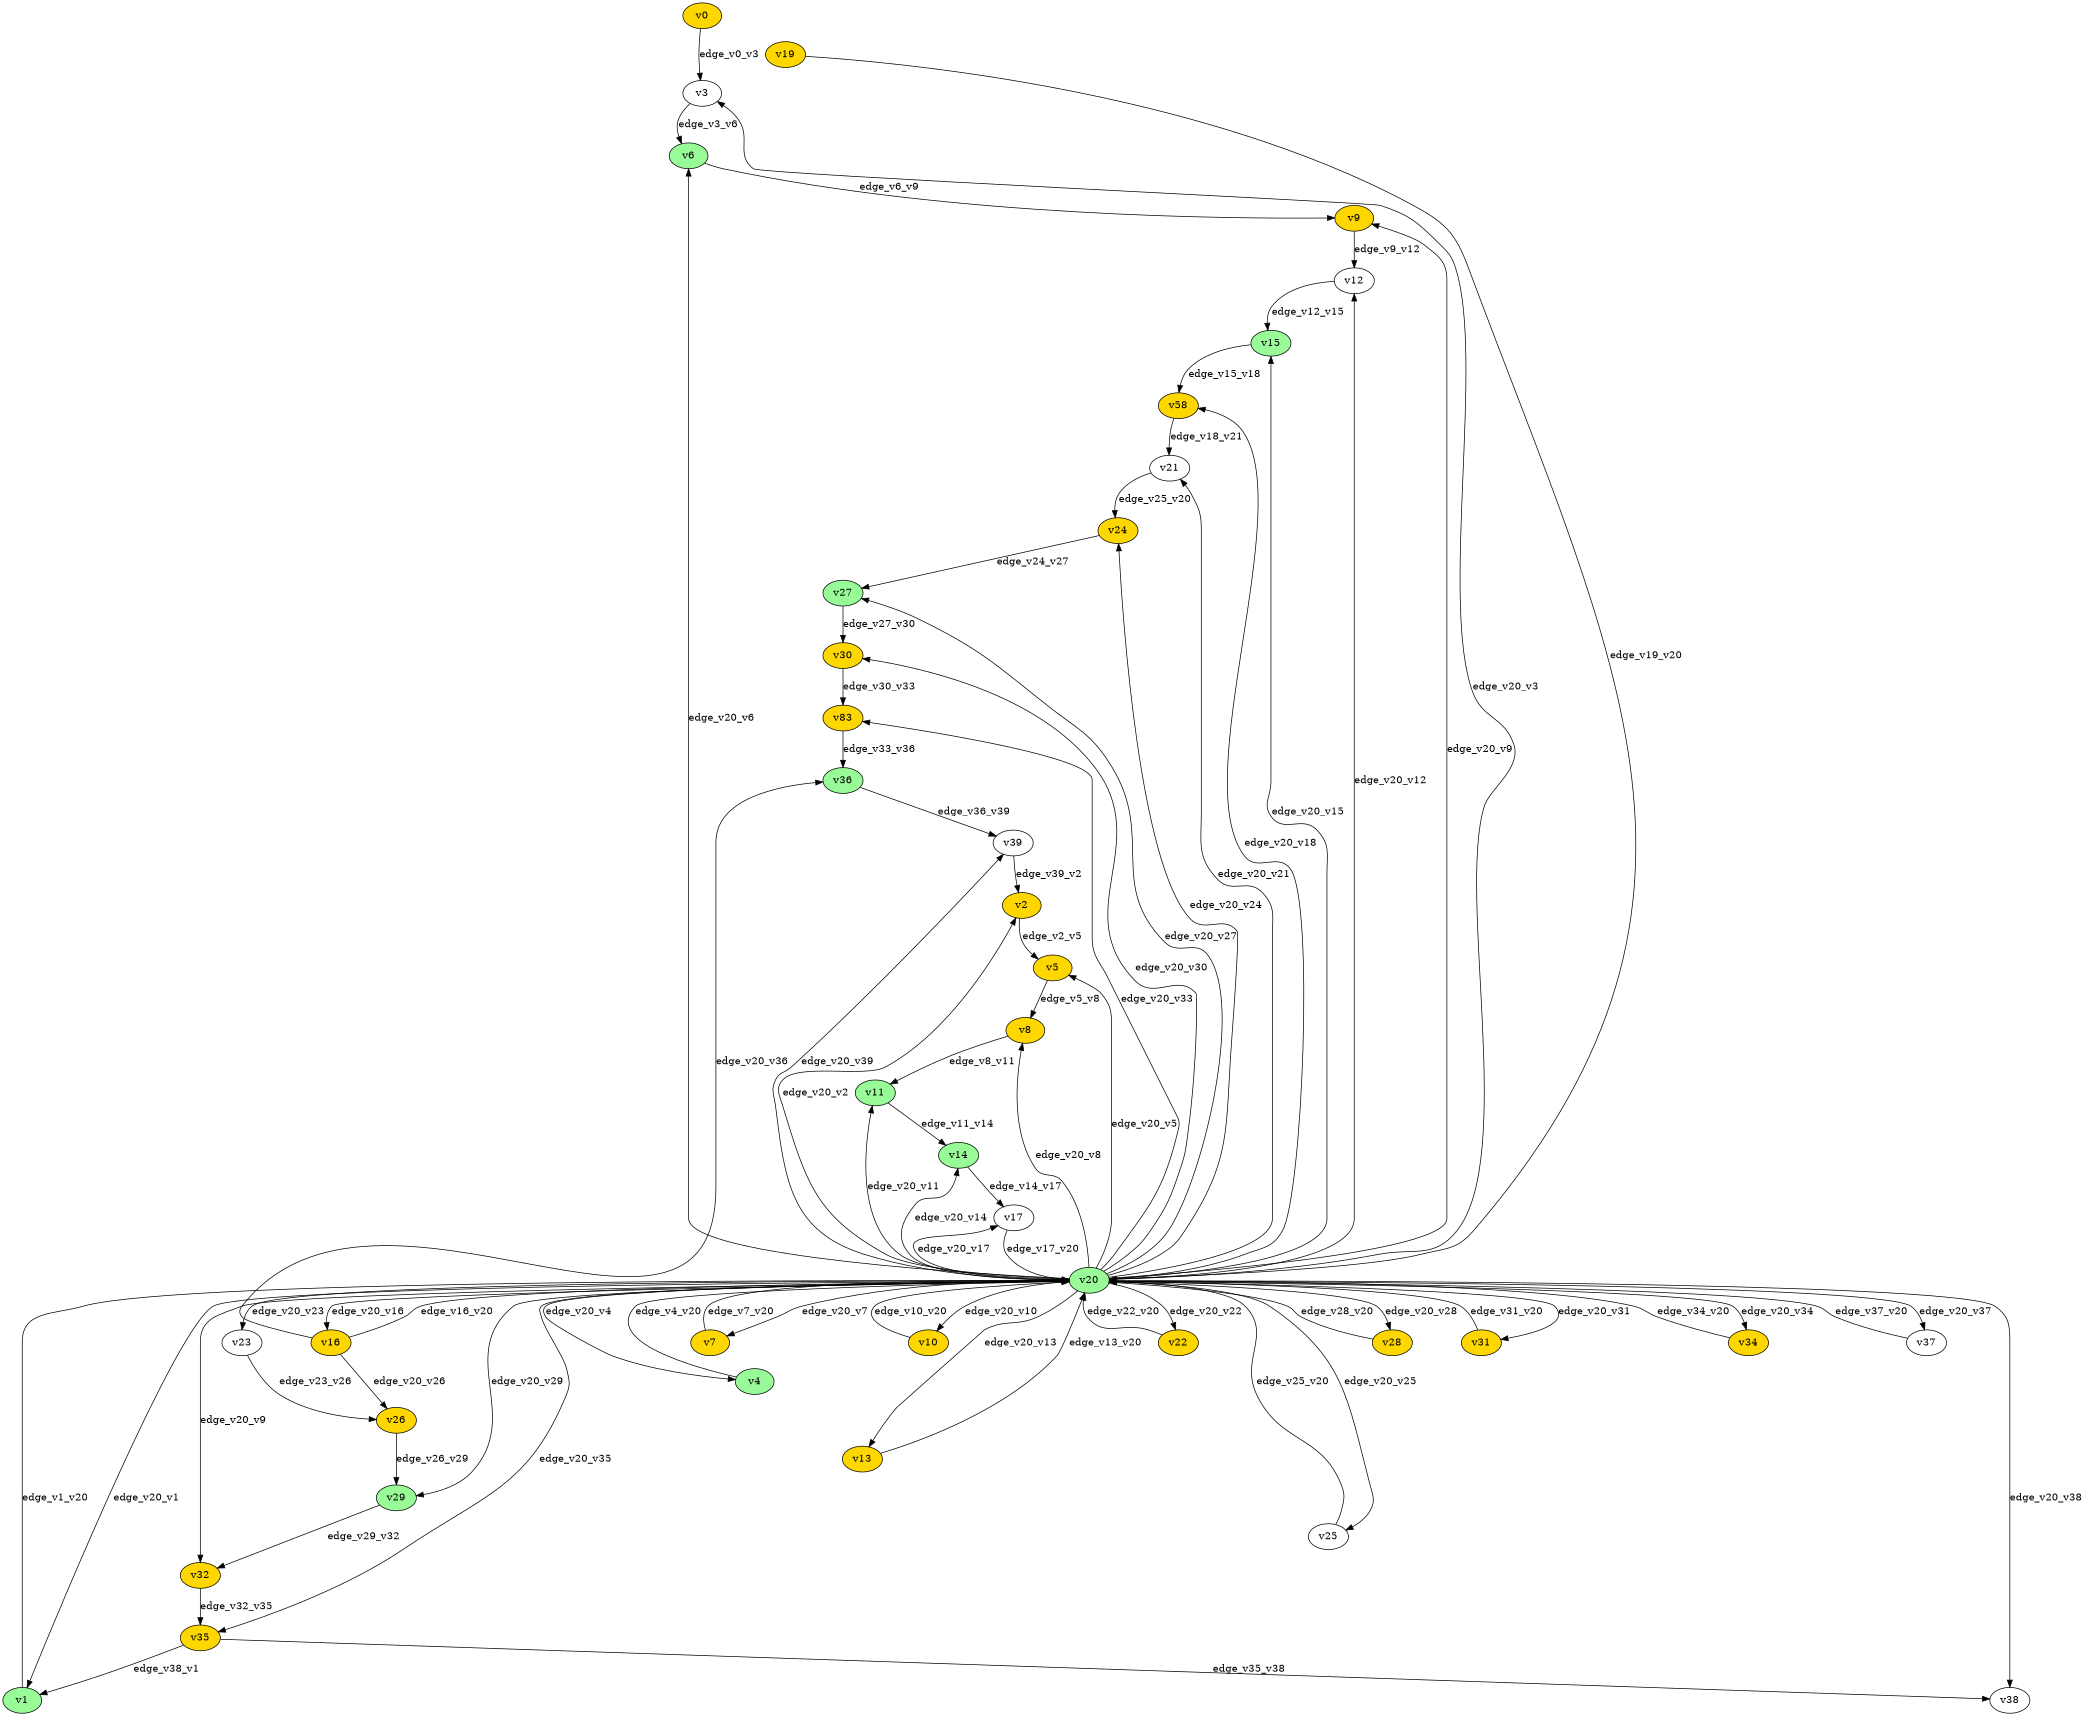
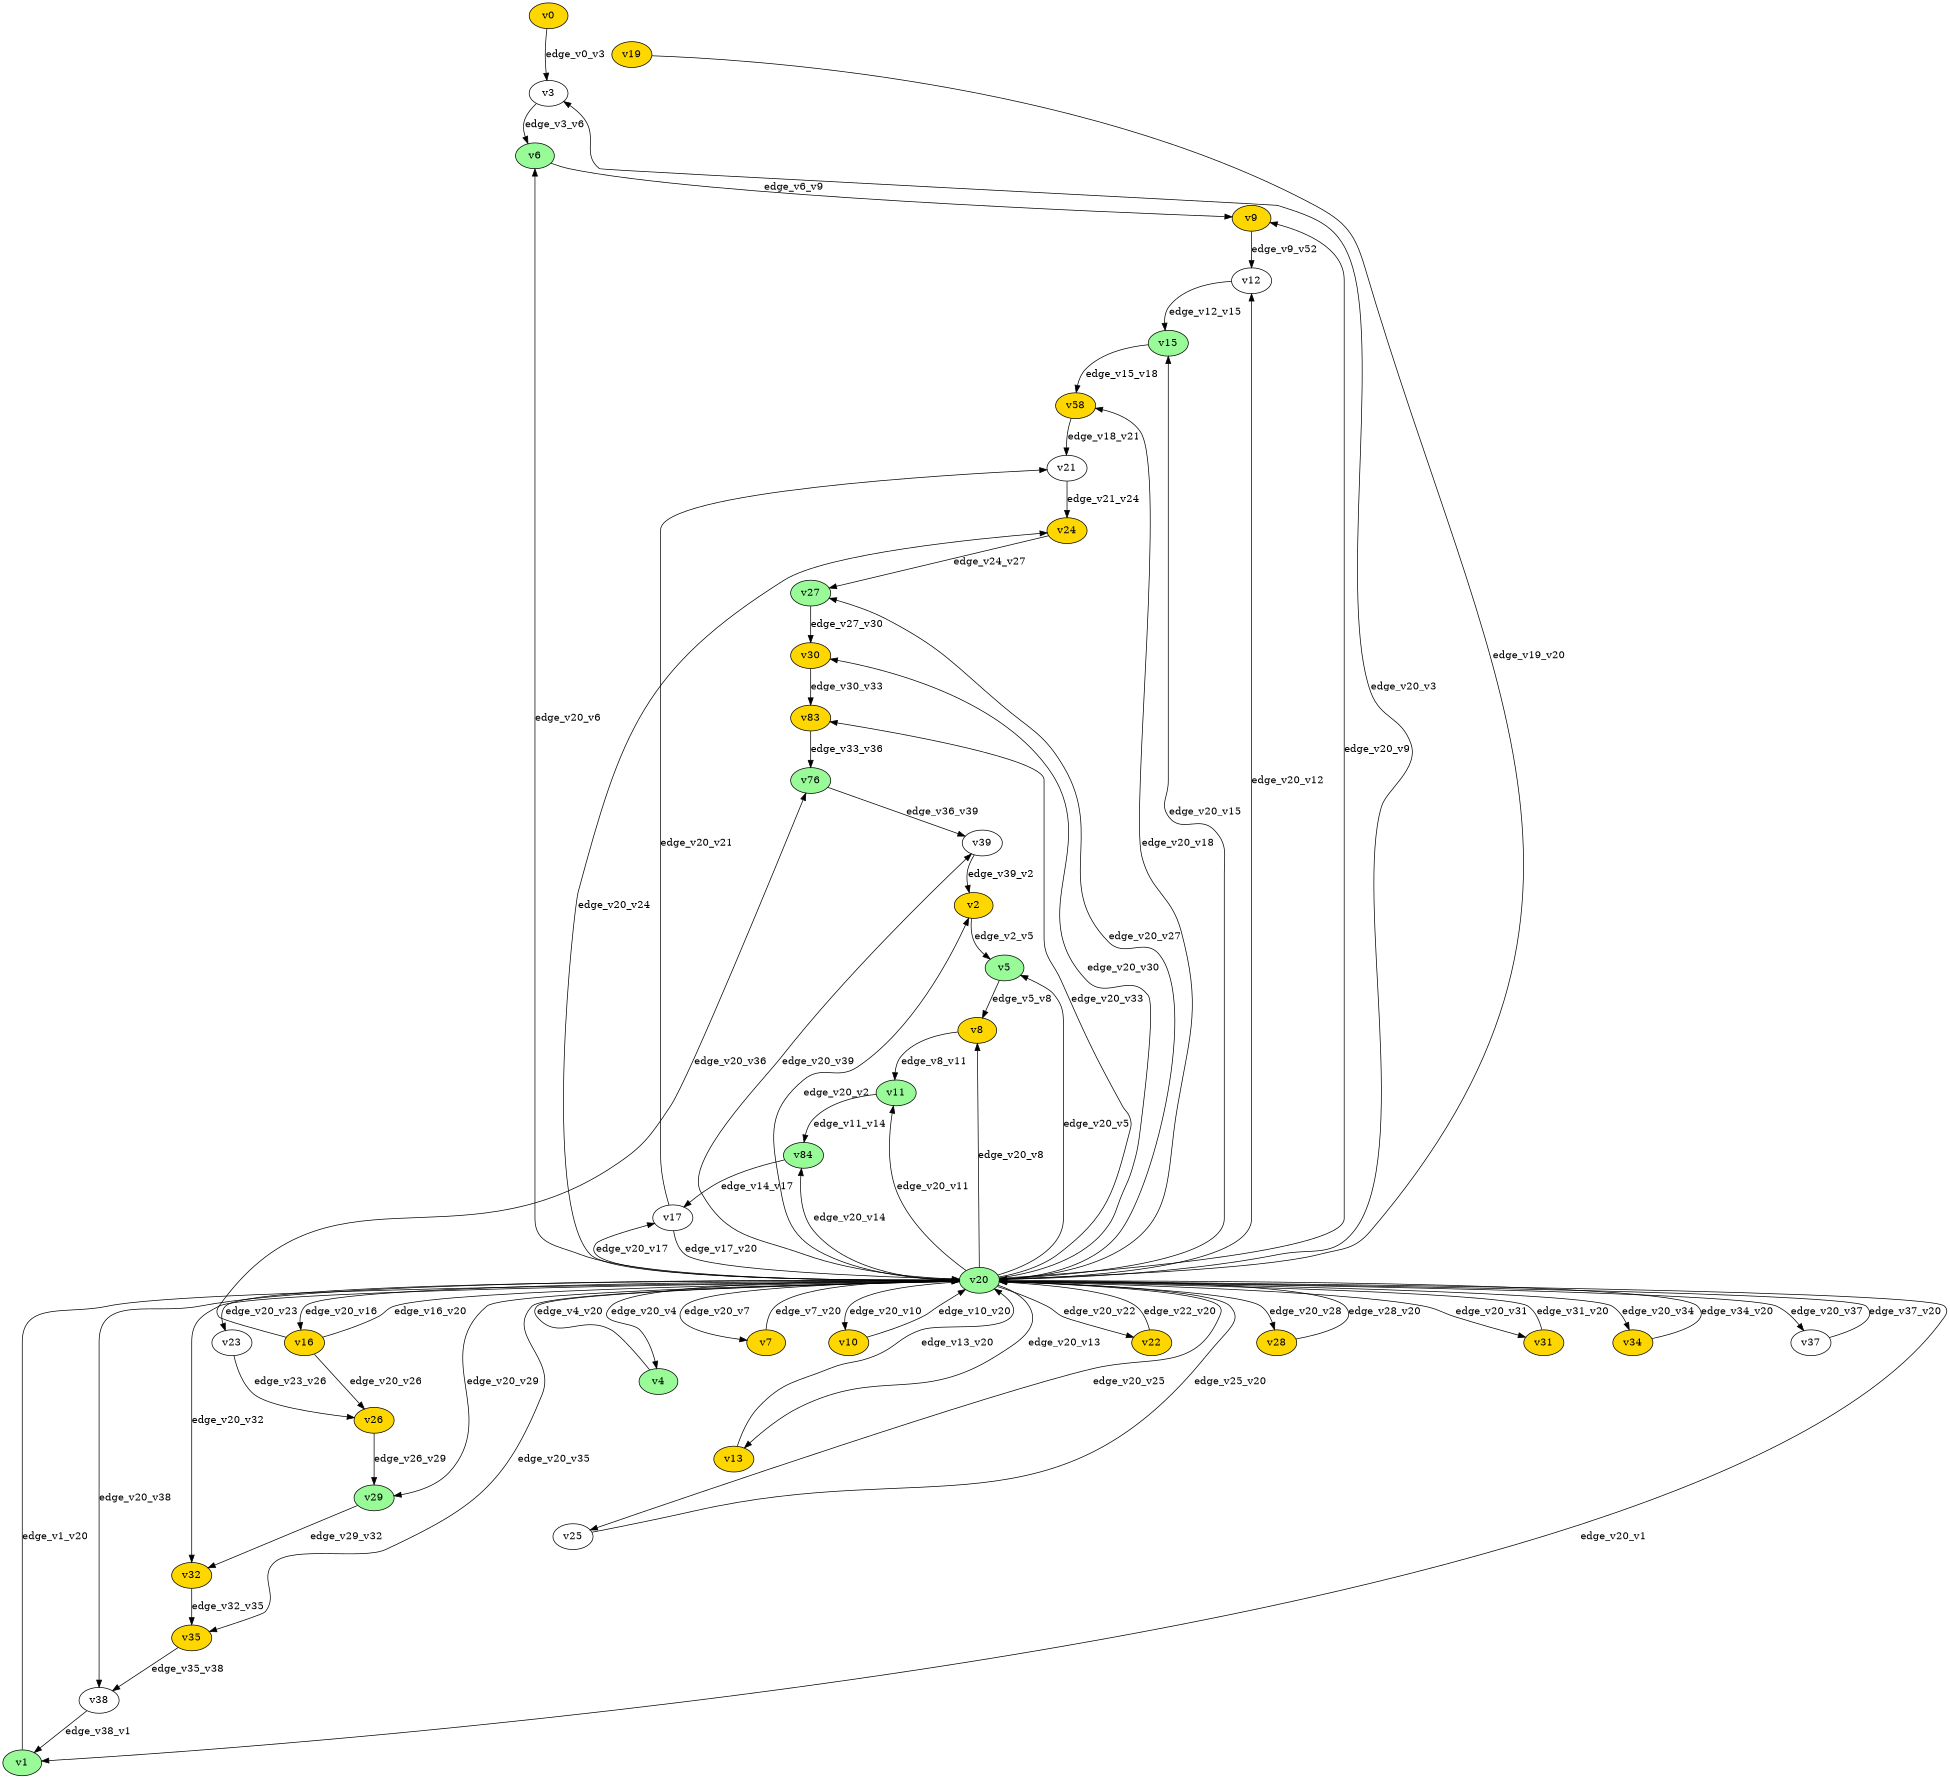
(1387, 250) -> (1285, 250)
(1155, 499) -> (1103, 499)
(843, 781) -> (811, 781)
(1273, 919) -> (661, 673)
(1053, 968) -> (1005, 968)
(959, 1155) -> (804, 1155)
(233, 1420) -> (228, 1420)
(116, 1670) -> (63, 1729)
